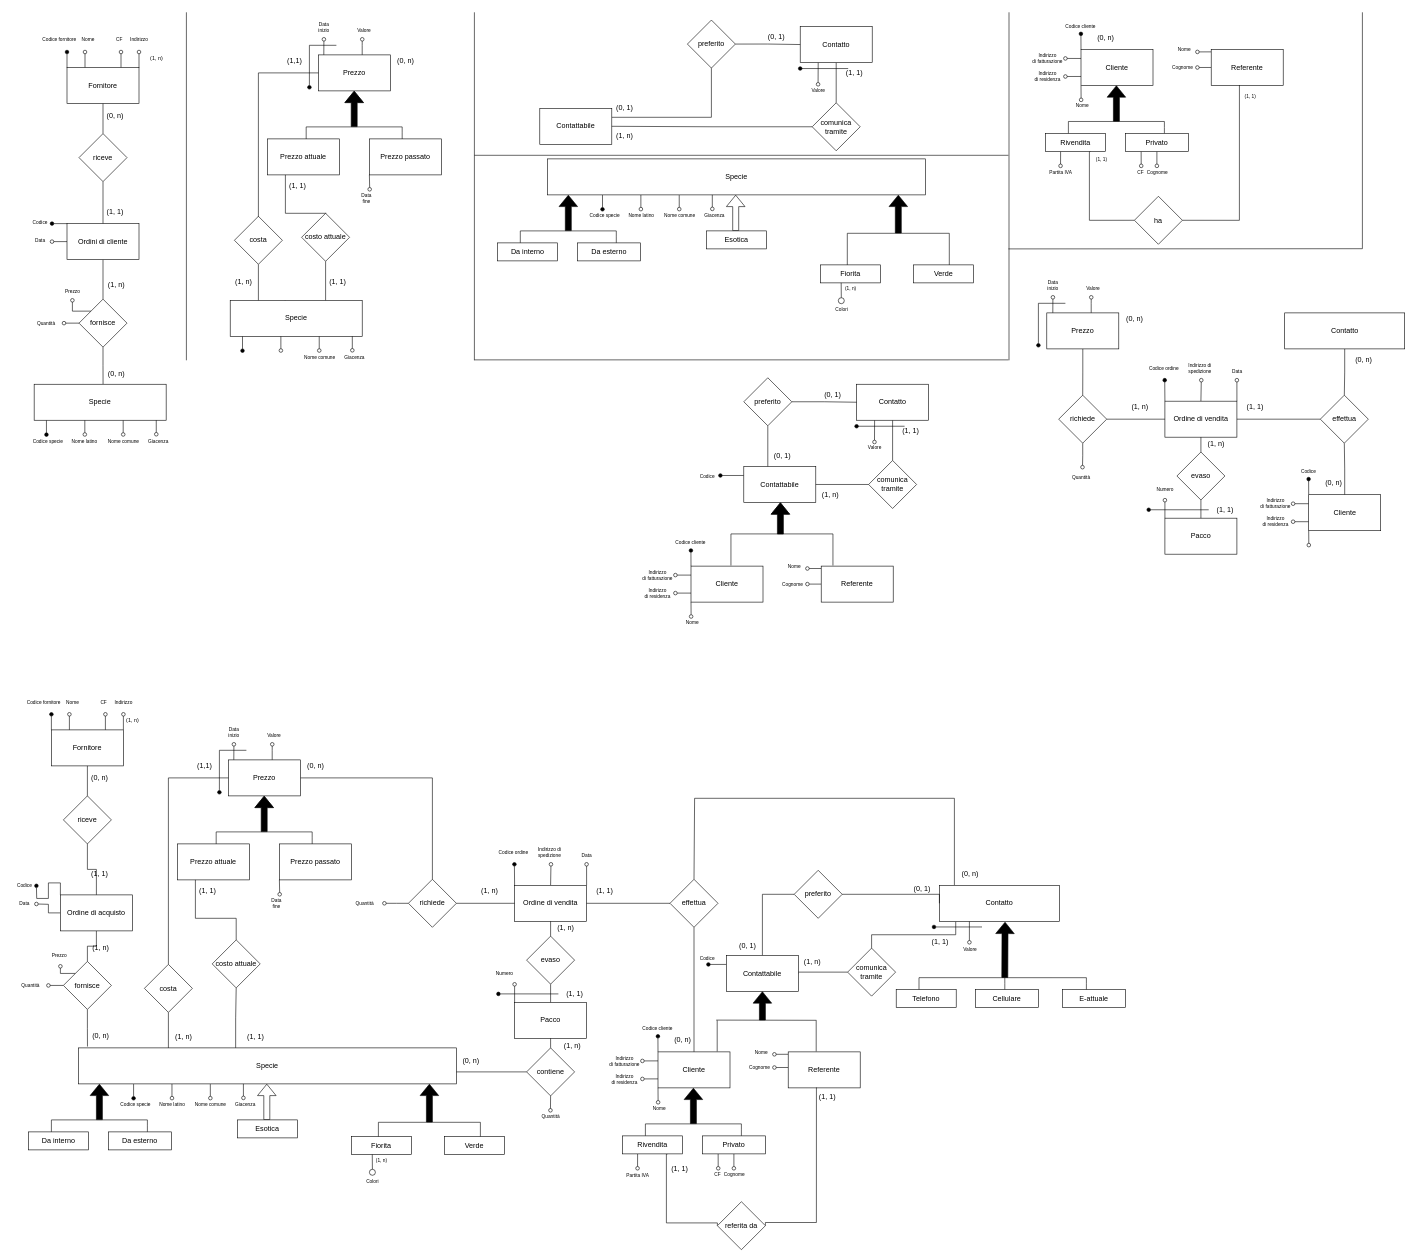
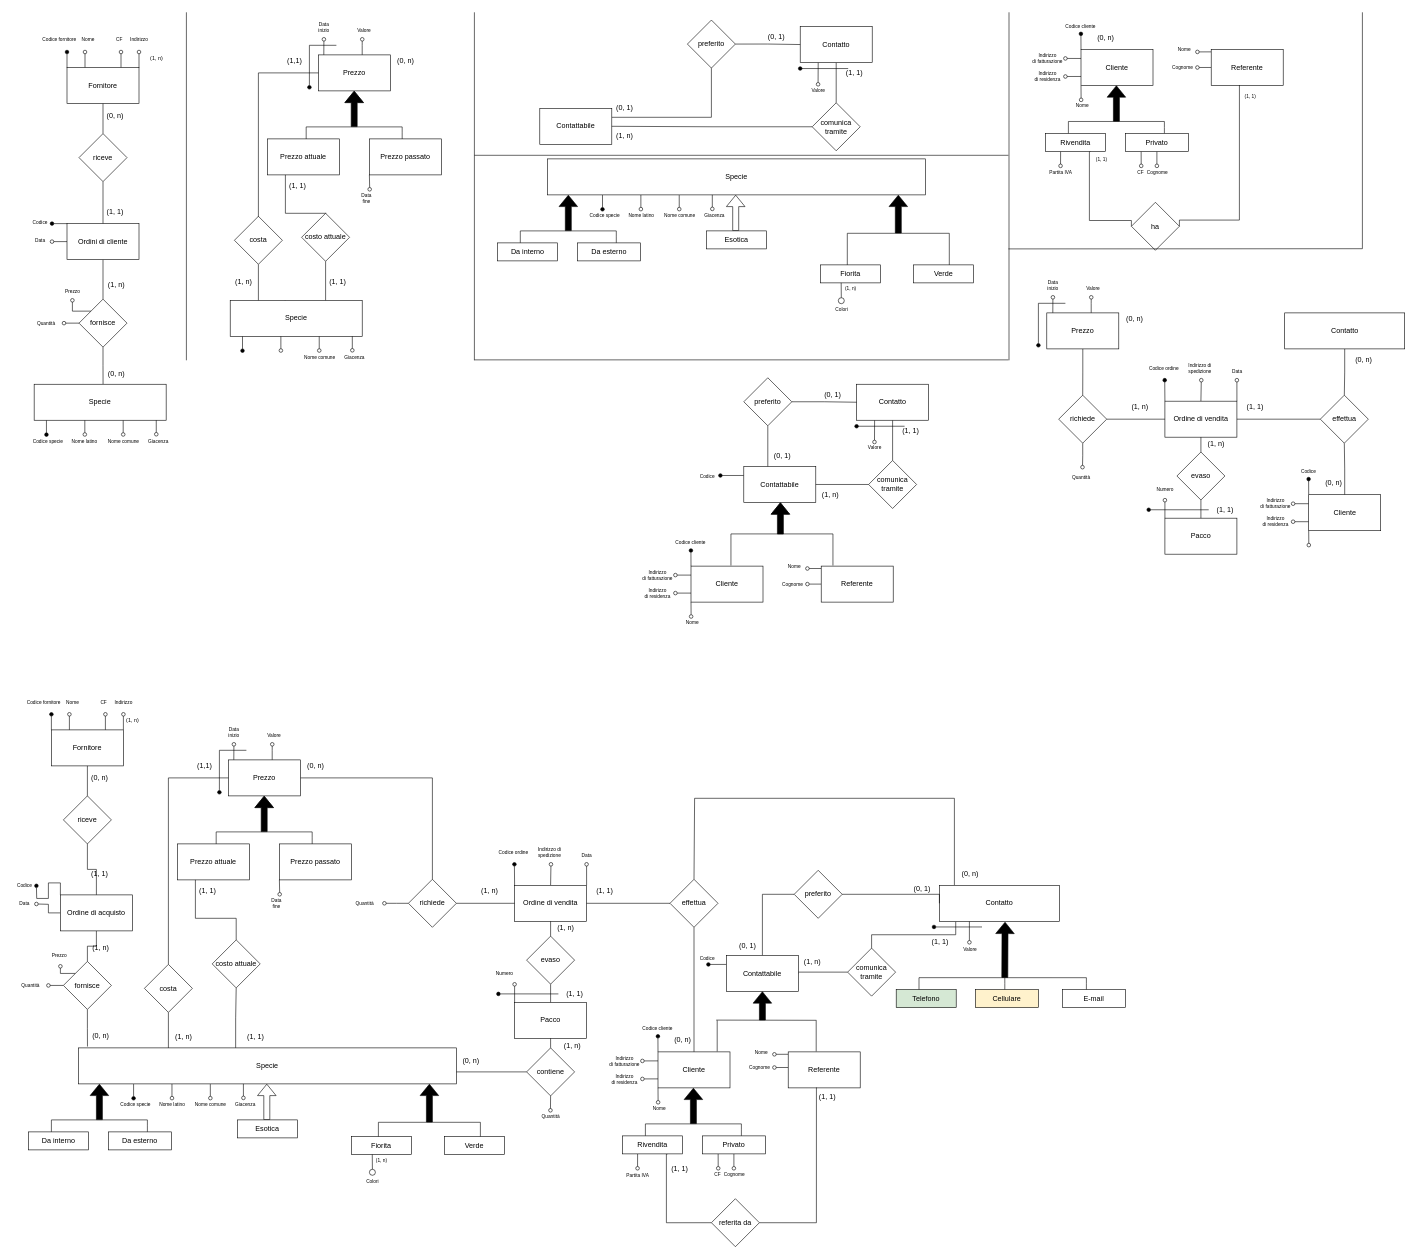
(1158, 220) -> (1155, 226)
(926, 999) -> (926, 999)
(1007, 999) -> (1007, 999)
(1094, 999) -> (1094, 999)
(741, 1226) -> (735, 1223)
